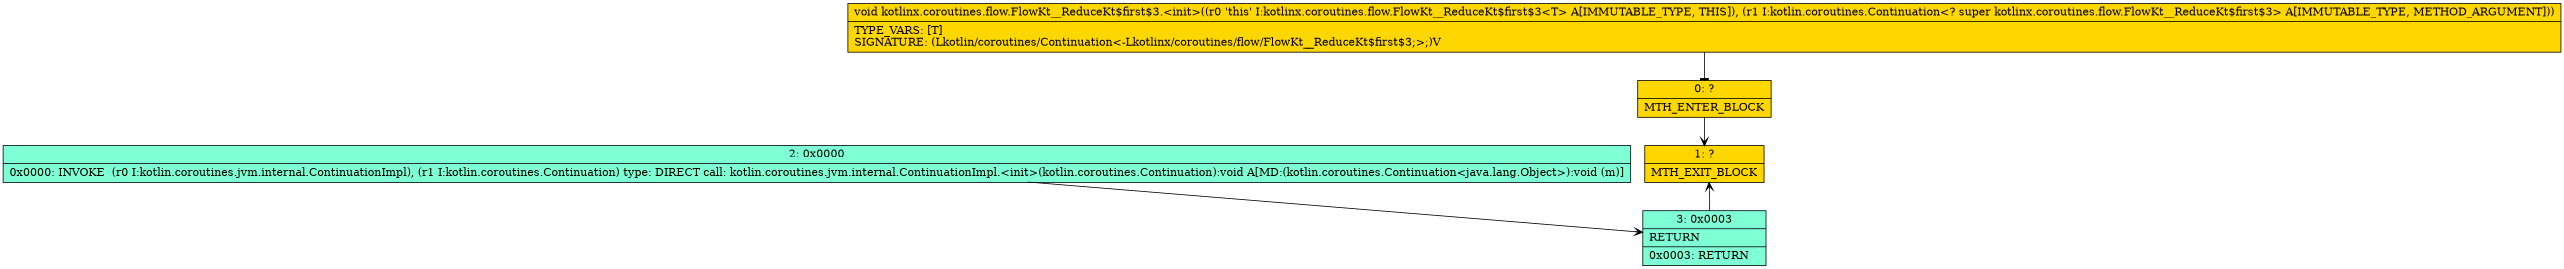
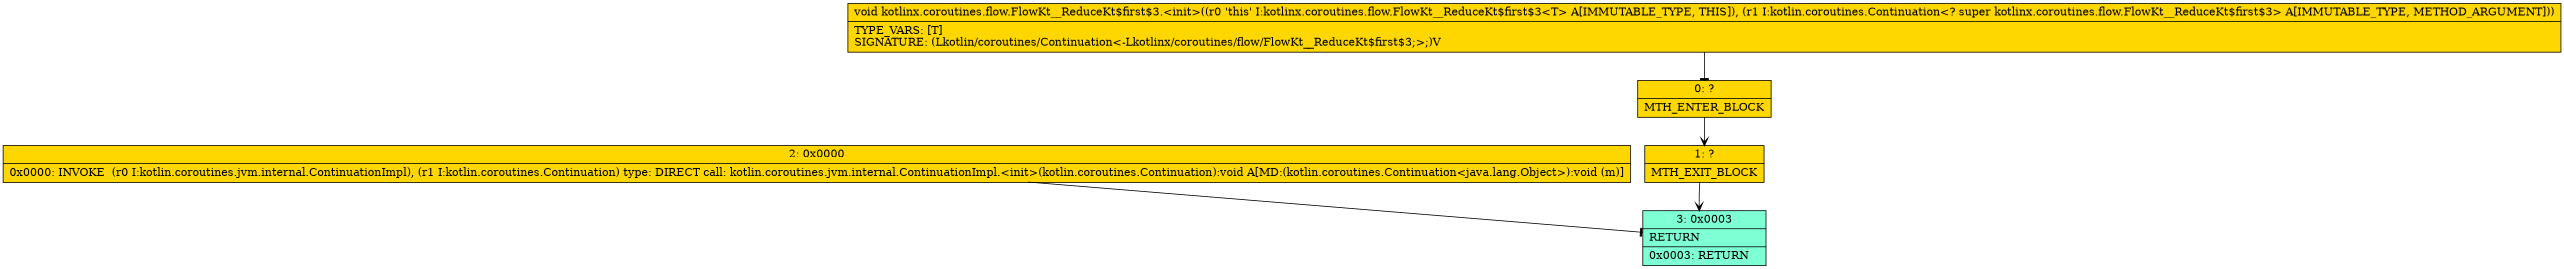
(817, 164) -> (817, 164)
(1710, 201) -> (1699, 193)
(1333, 207) -> (1333, 207)
